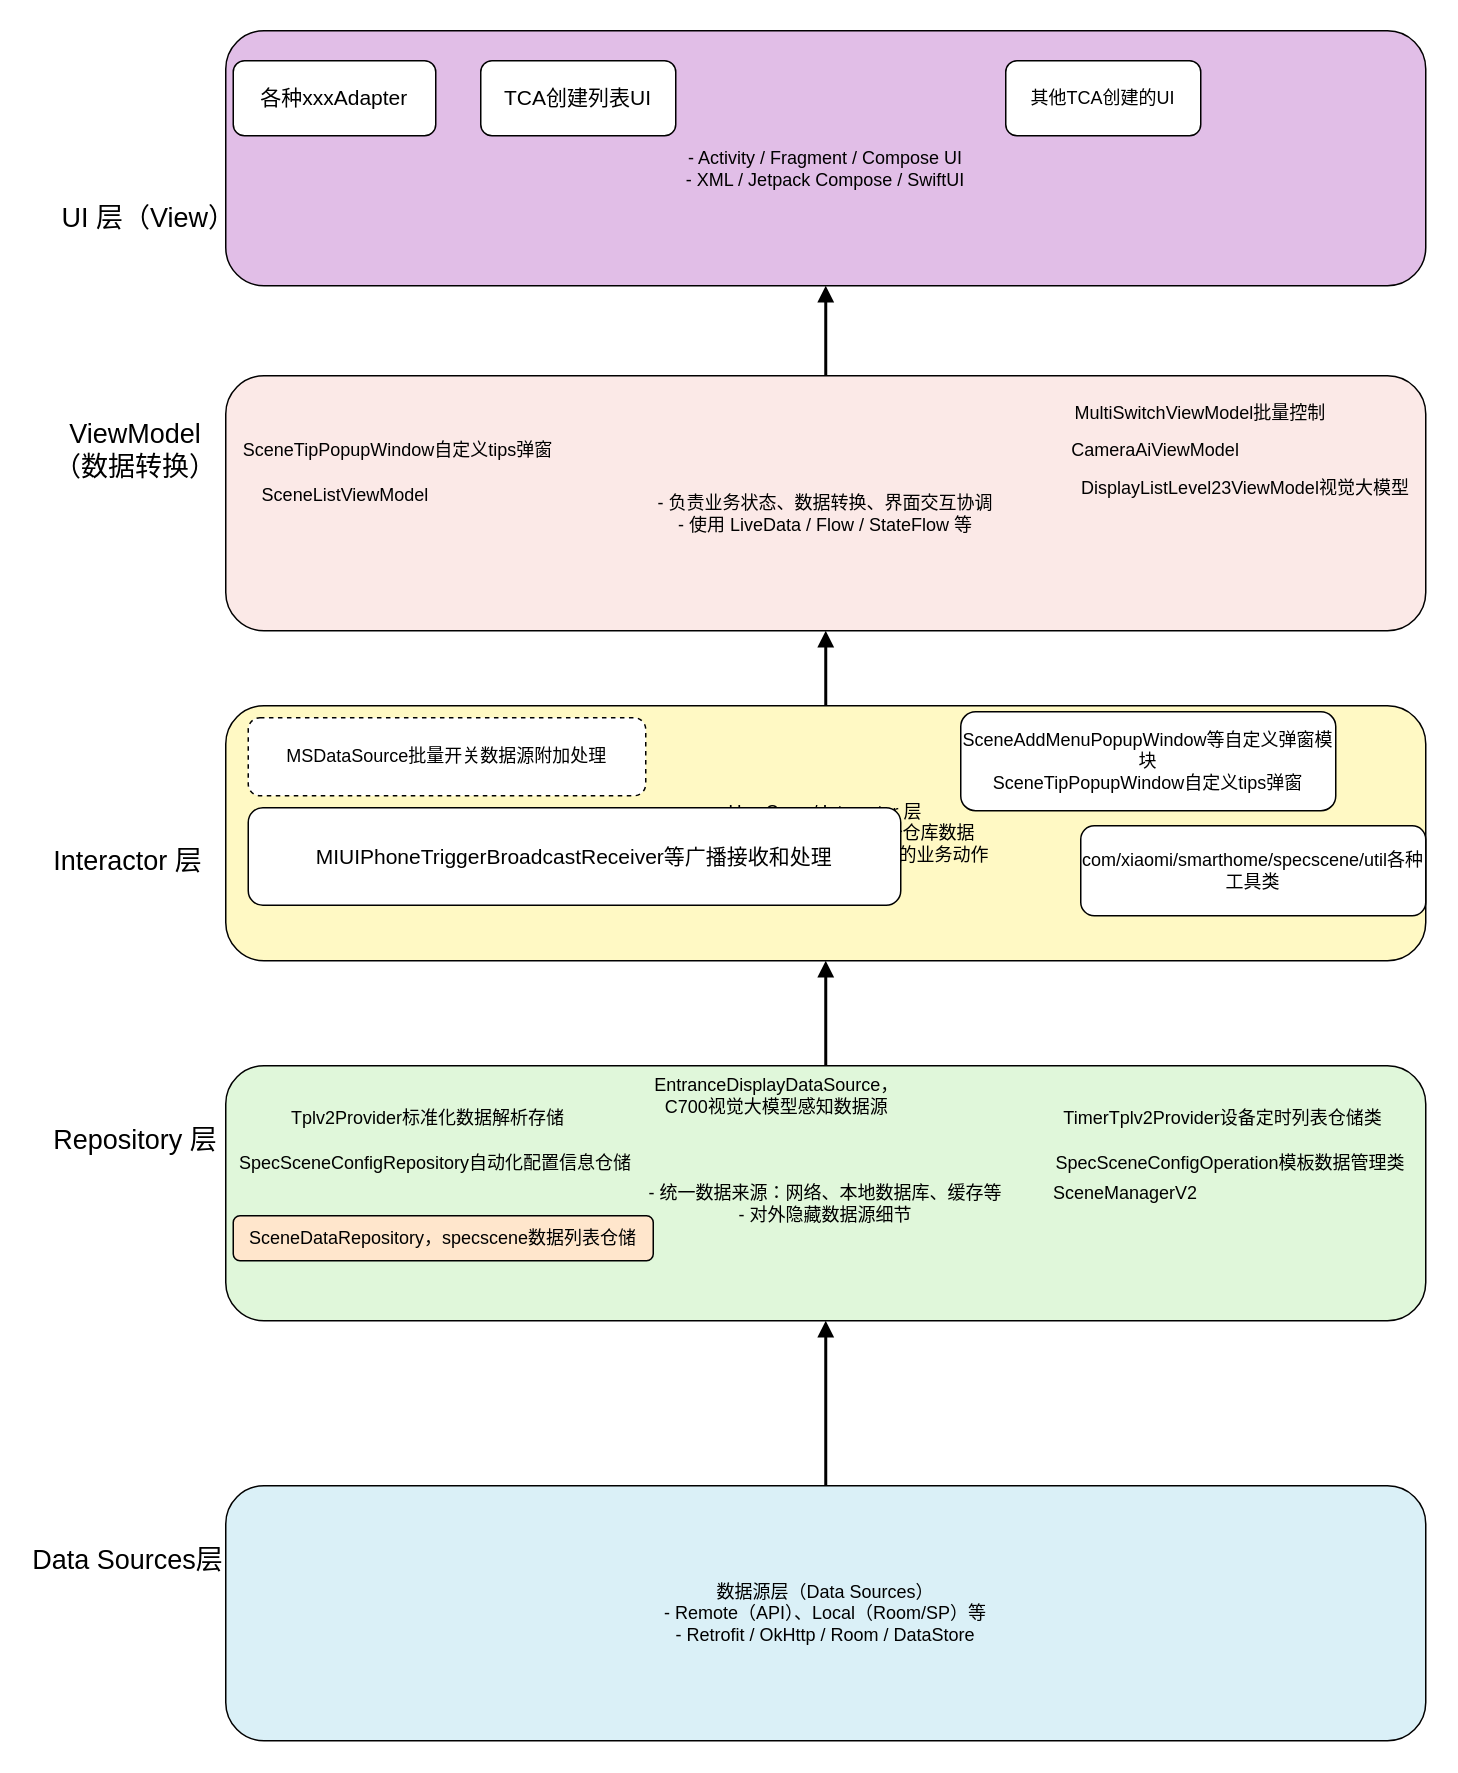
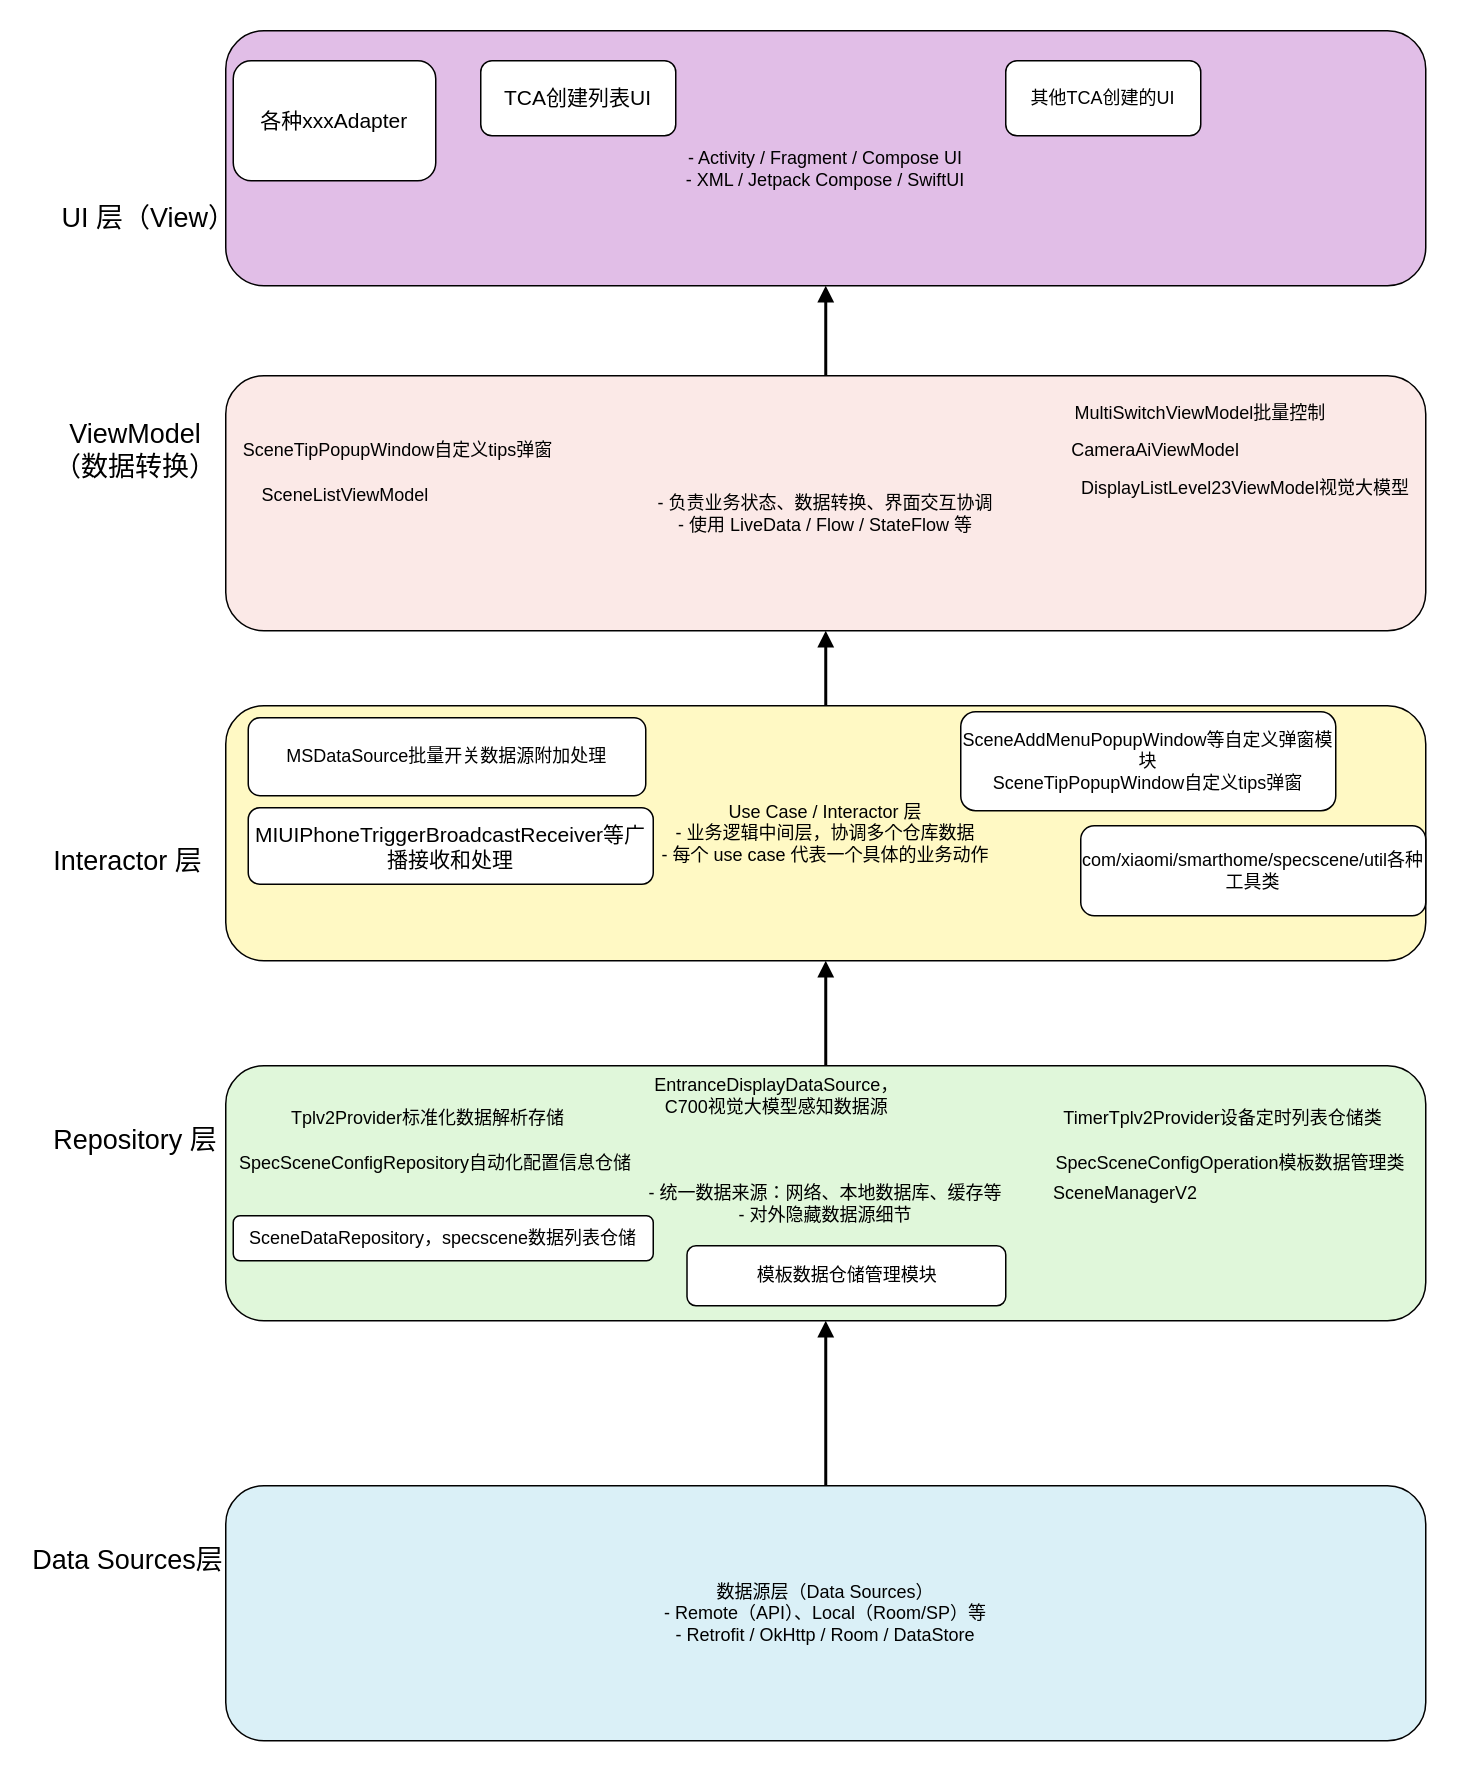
(335, 98) -> (335, 121)
(447, 757) -> (447, 757)
(575, 857) -> (451, 846)
(443, 1238) -> (443, 1238)
none -> (846, 1276)
